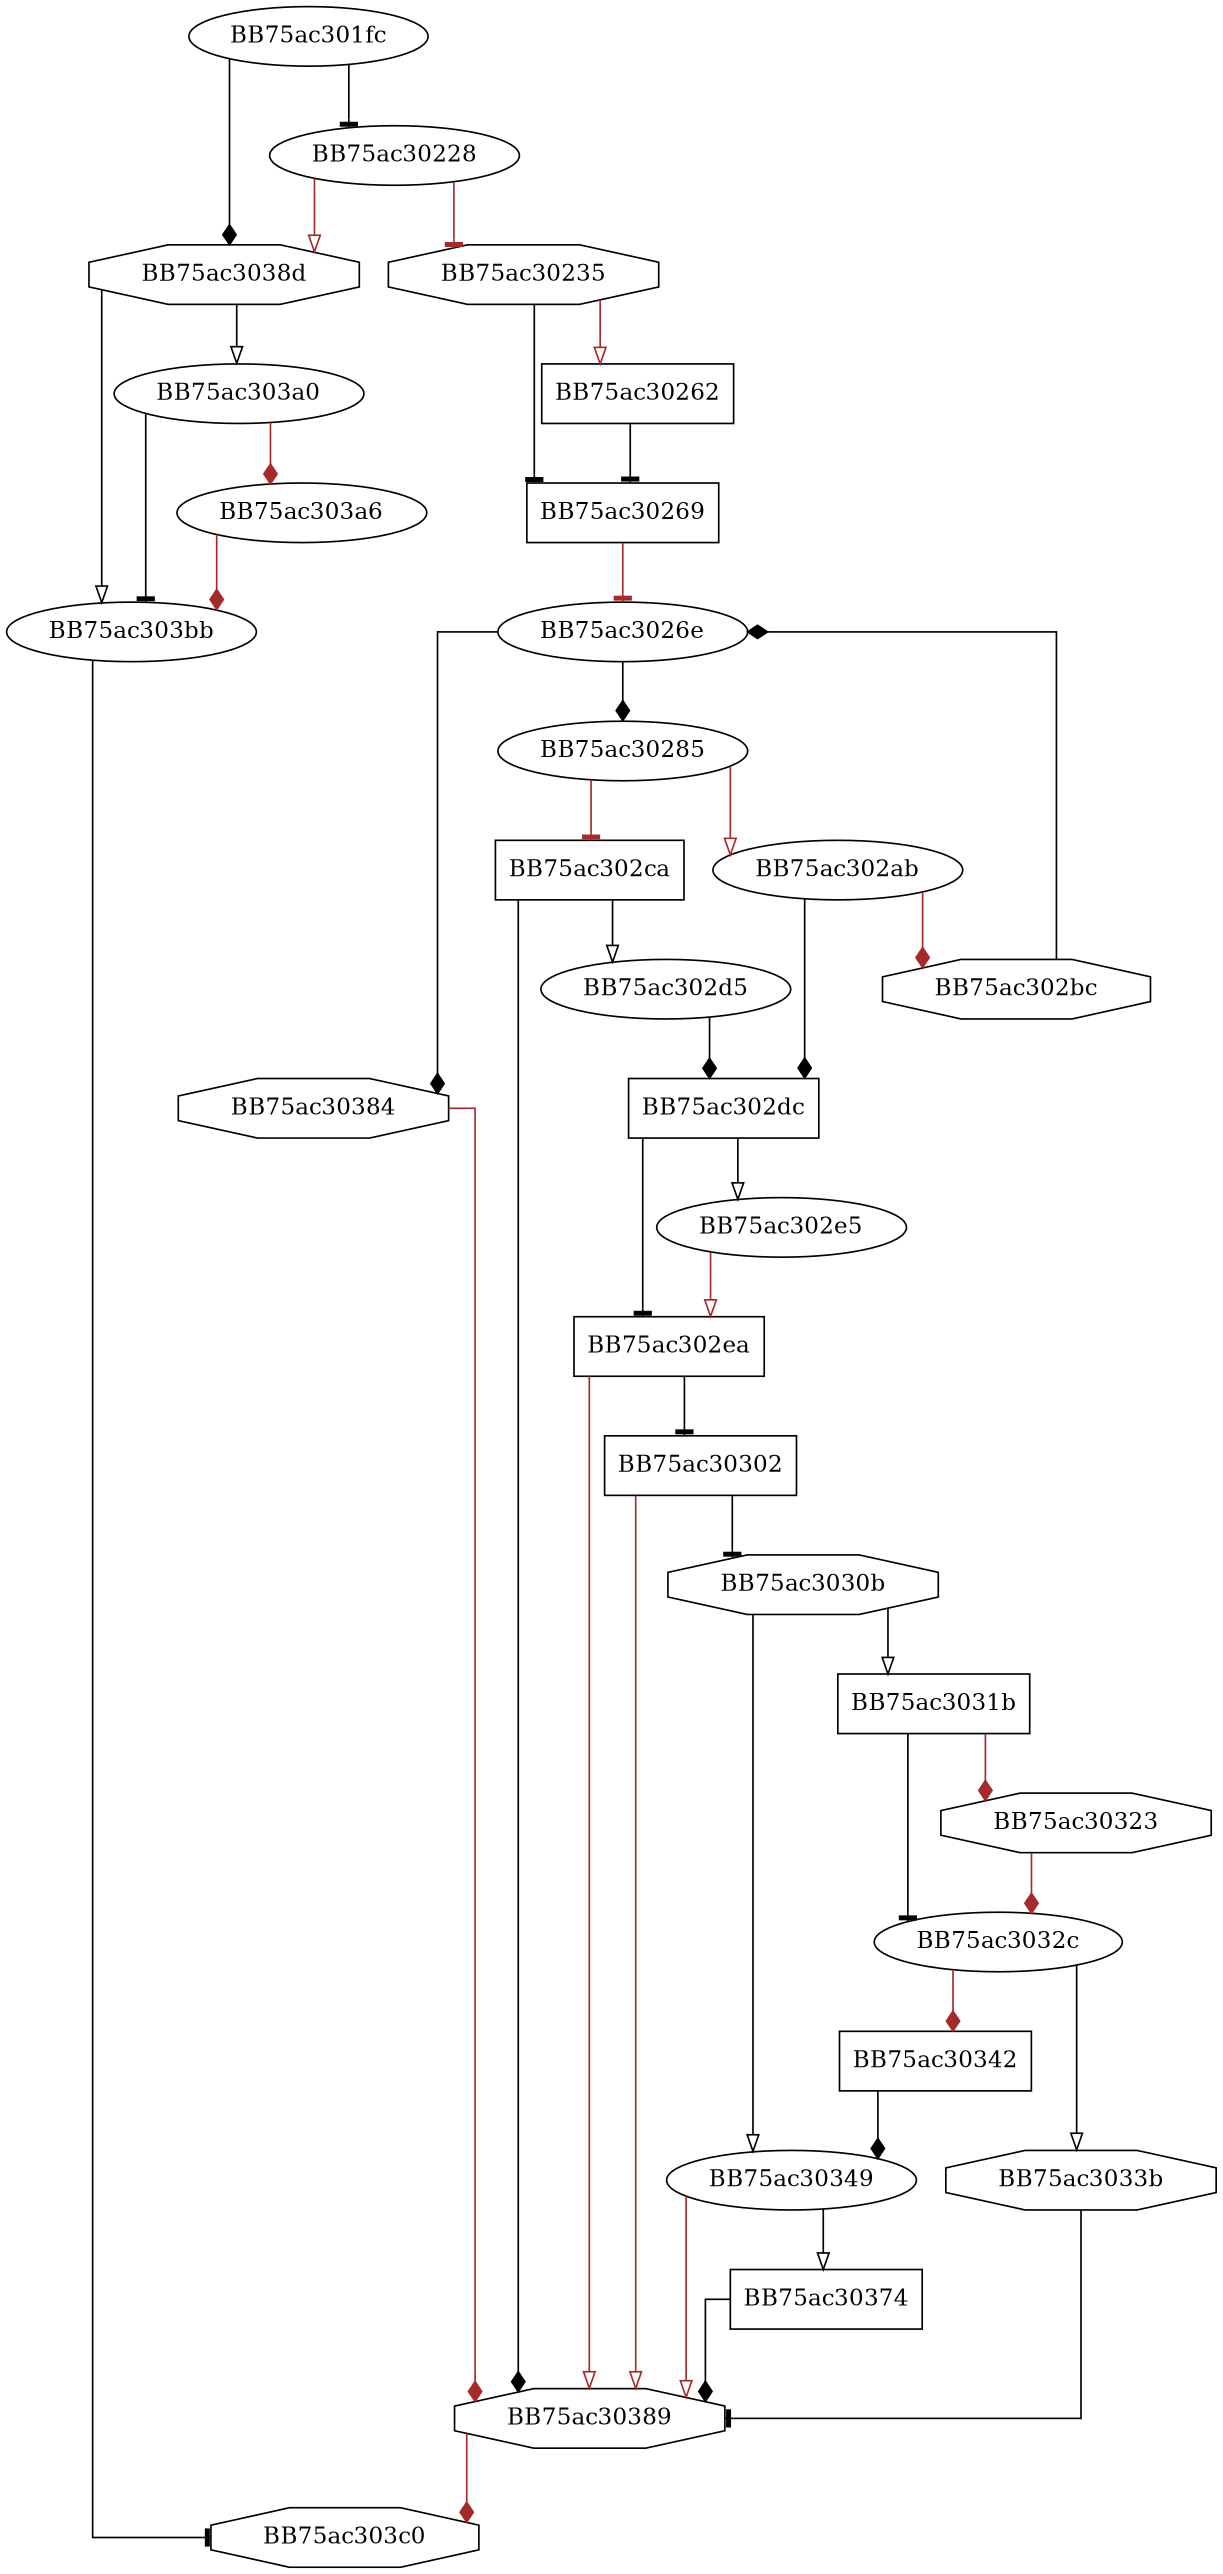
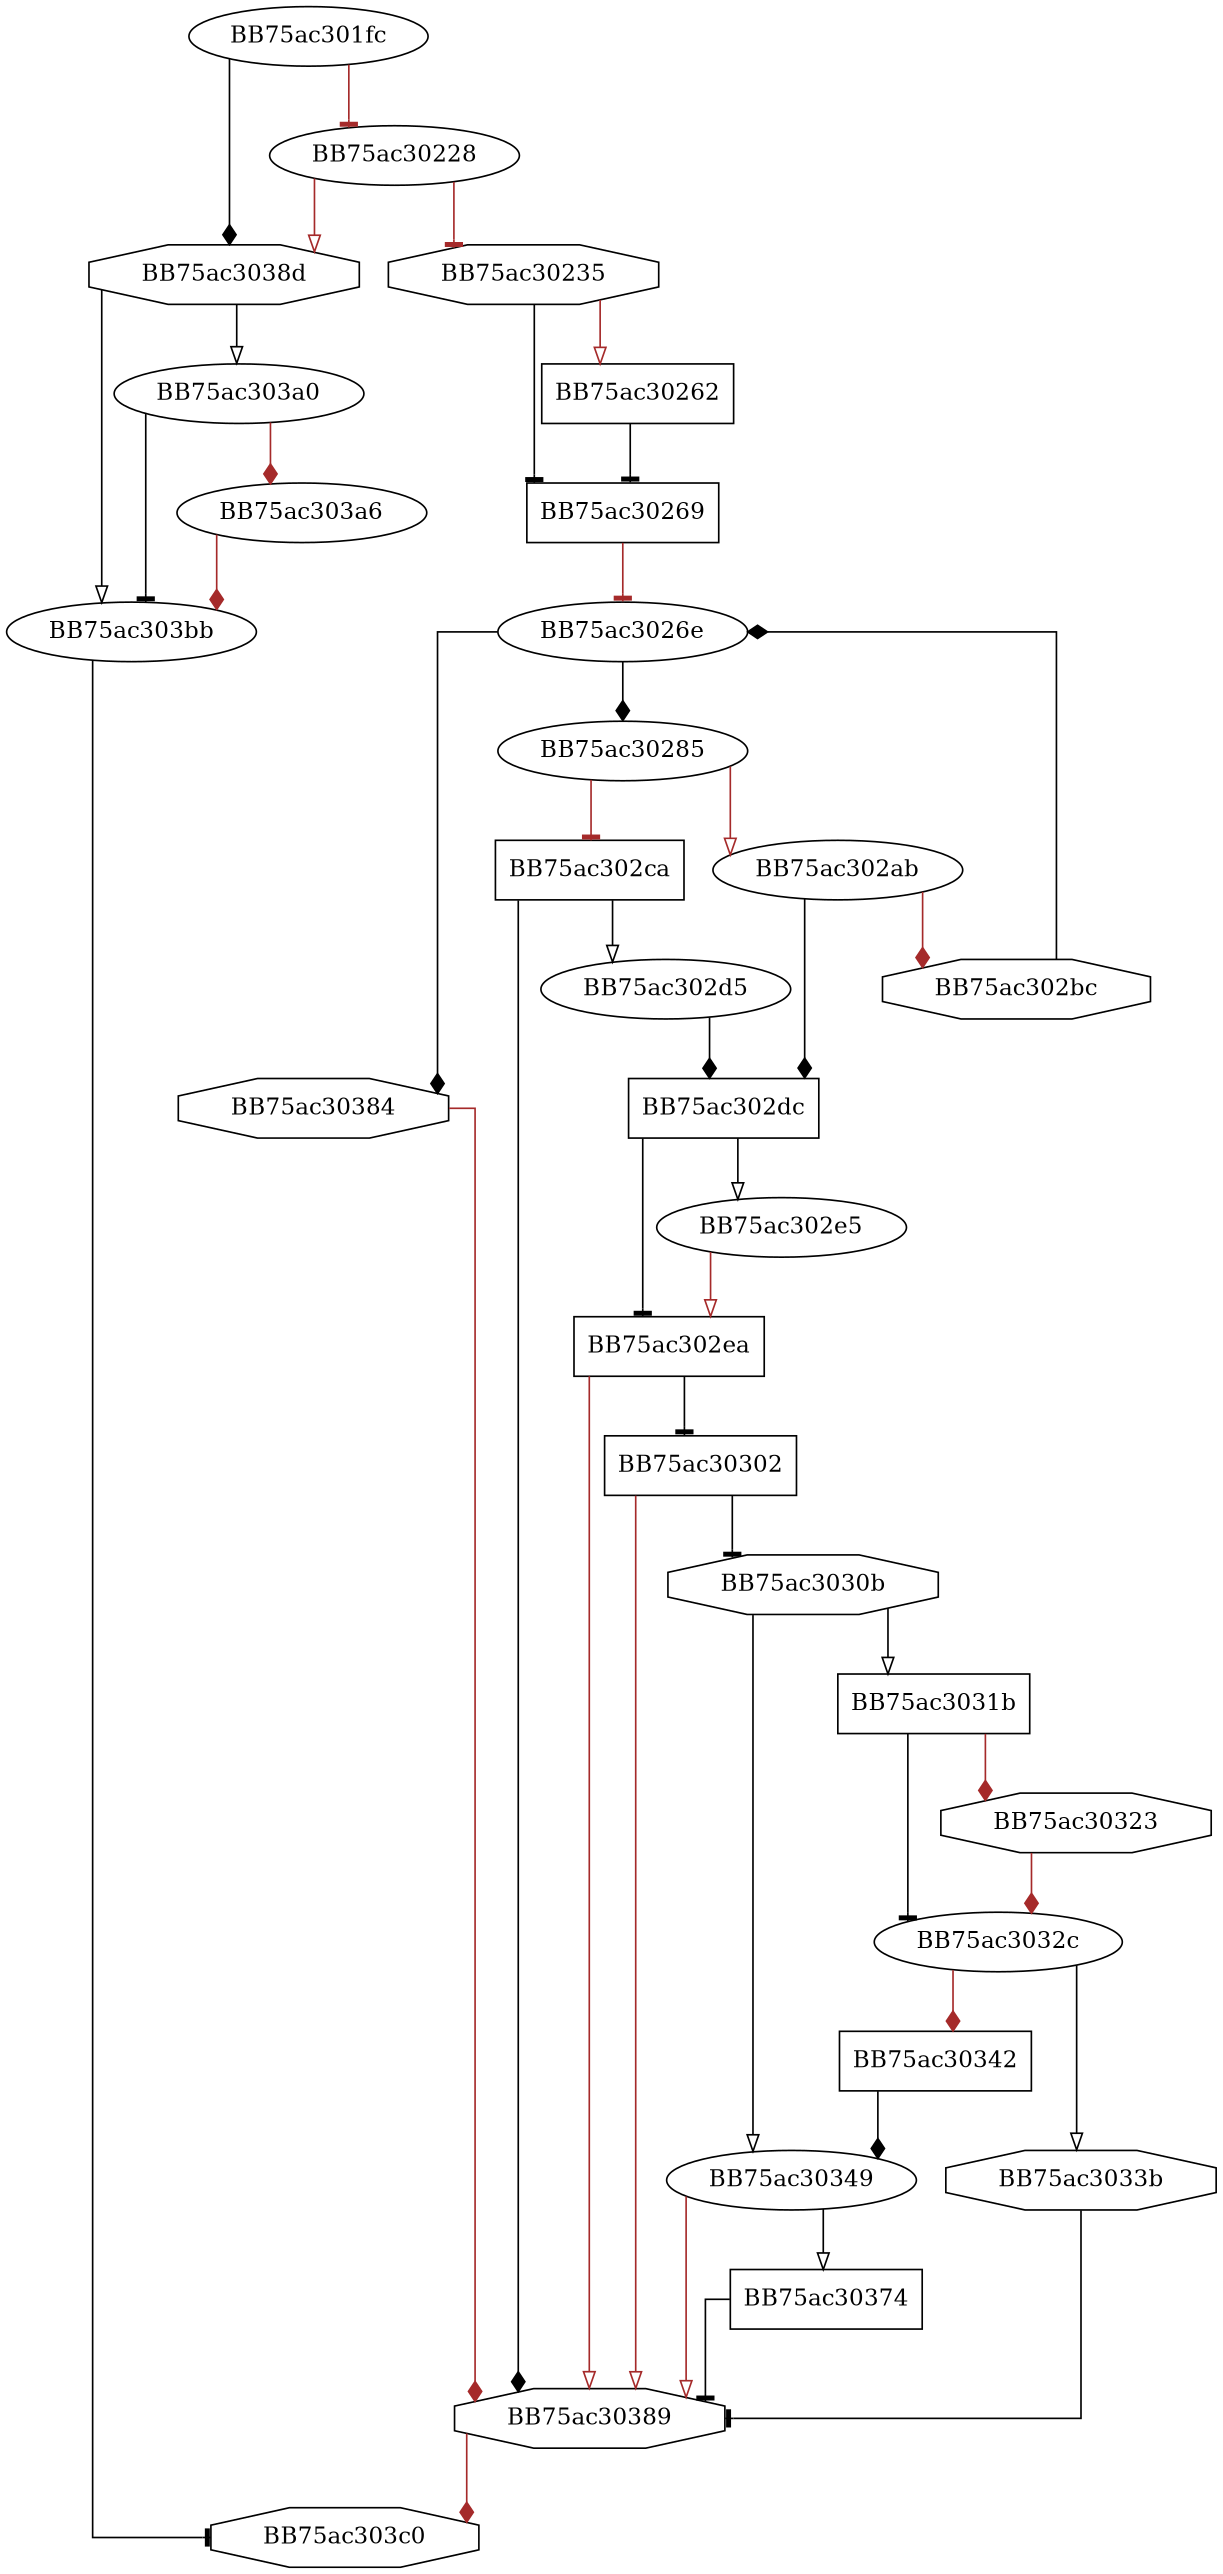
(349, 92) -> (349, 92)
(705, 2334) -> (705, 2334)
